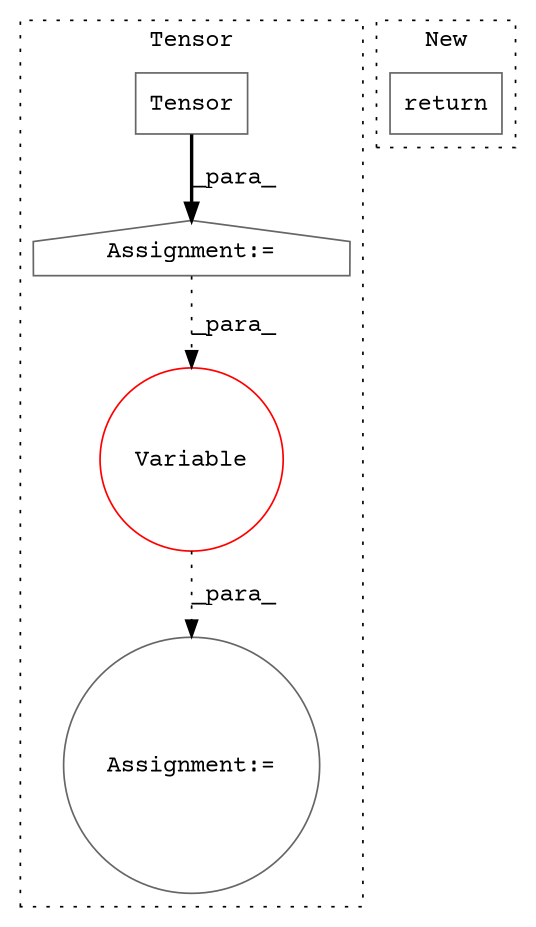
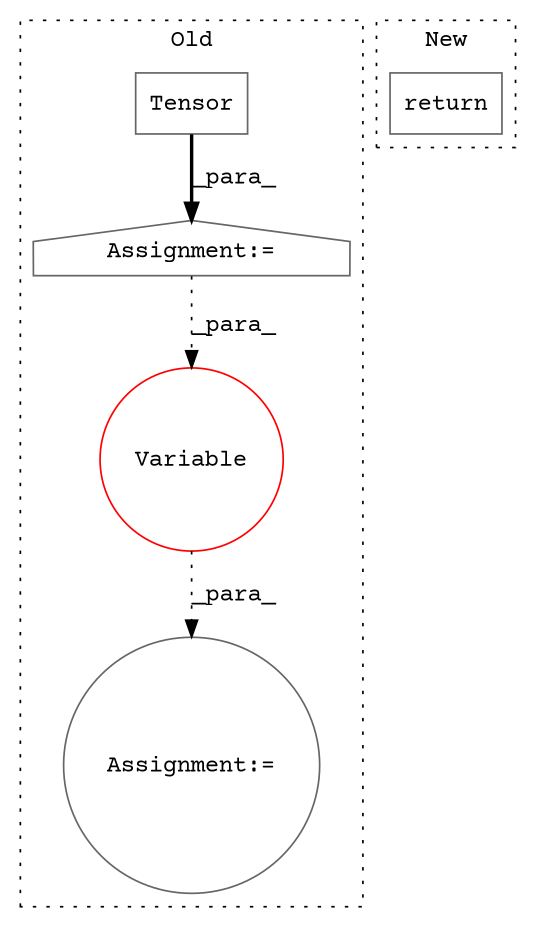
(192, 40) -> (192, 40)
